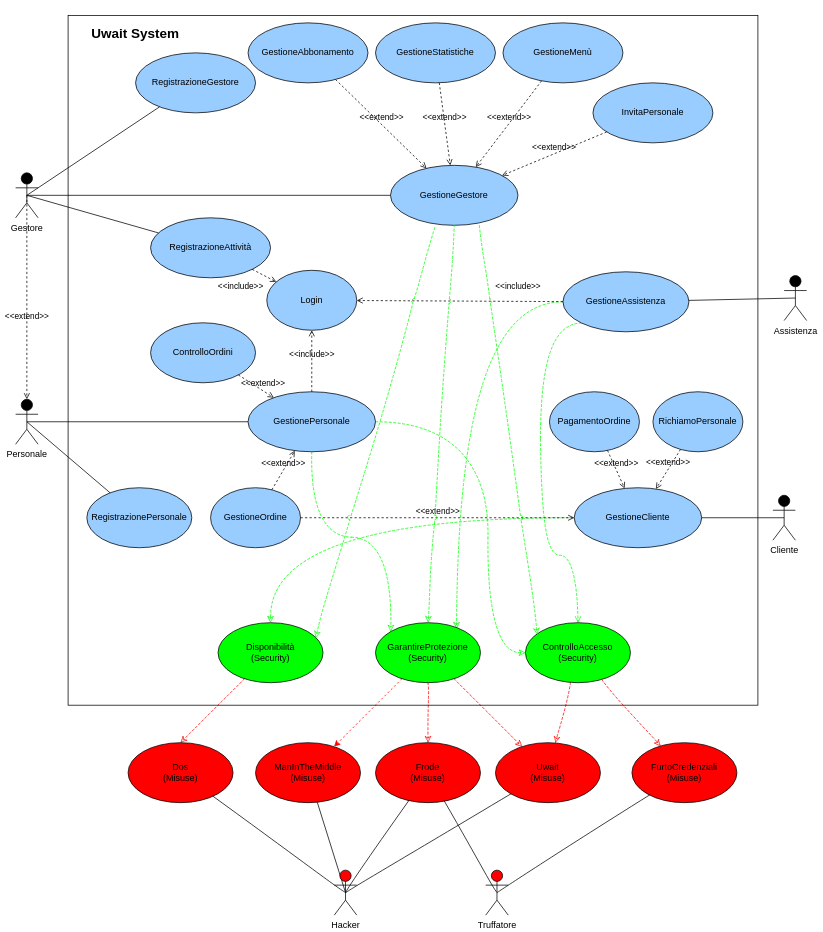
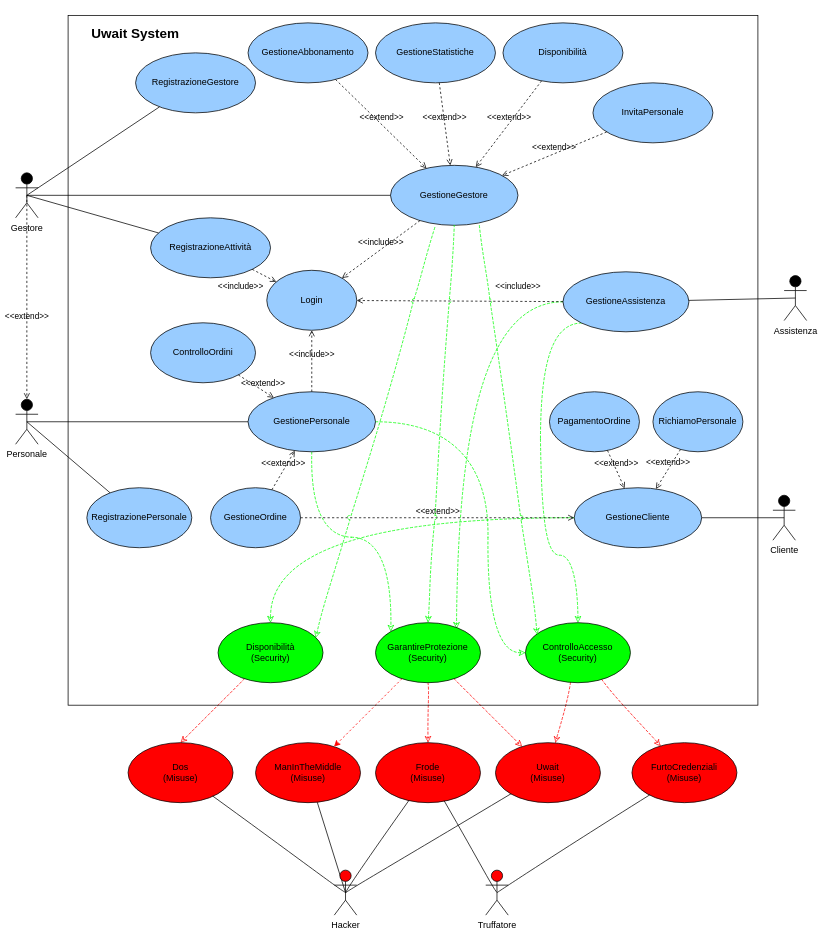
(563, 53) -> (563, 53)
none -> (371, 256)
(578, 616) -> (578, 616)
